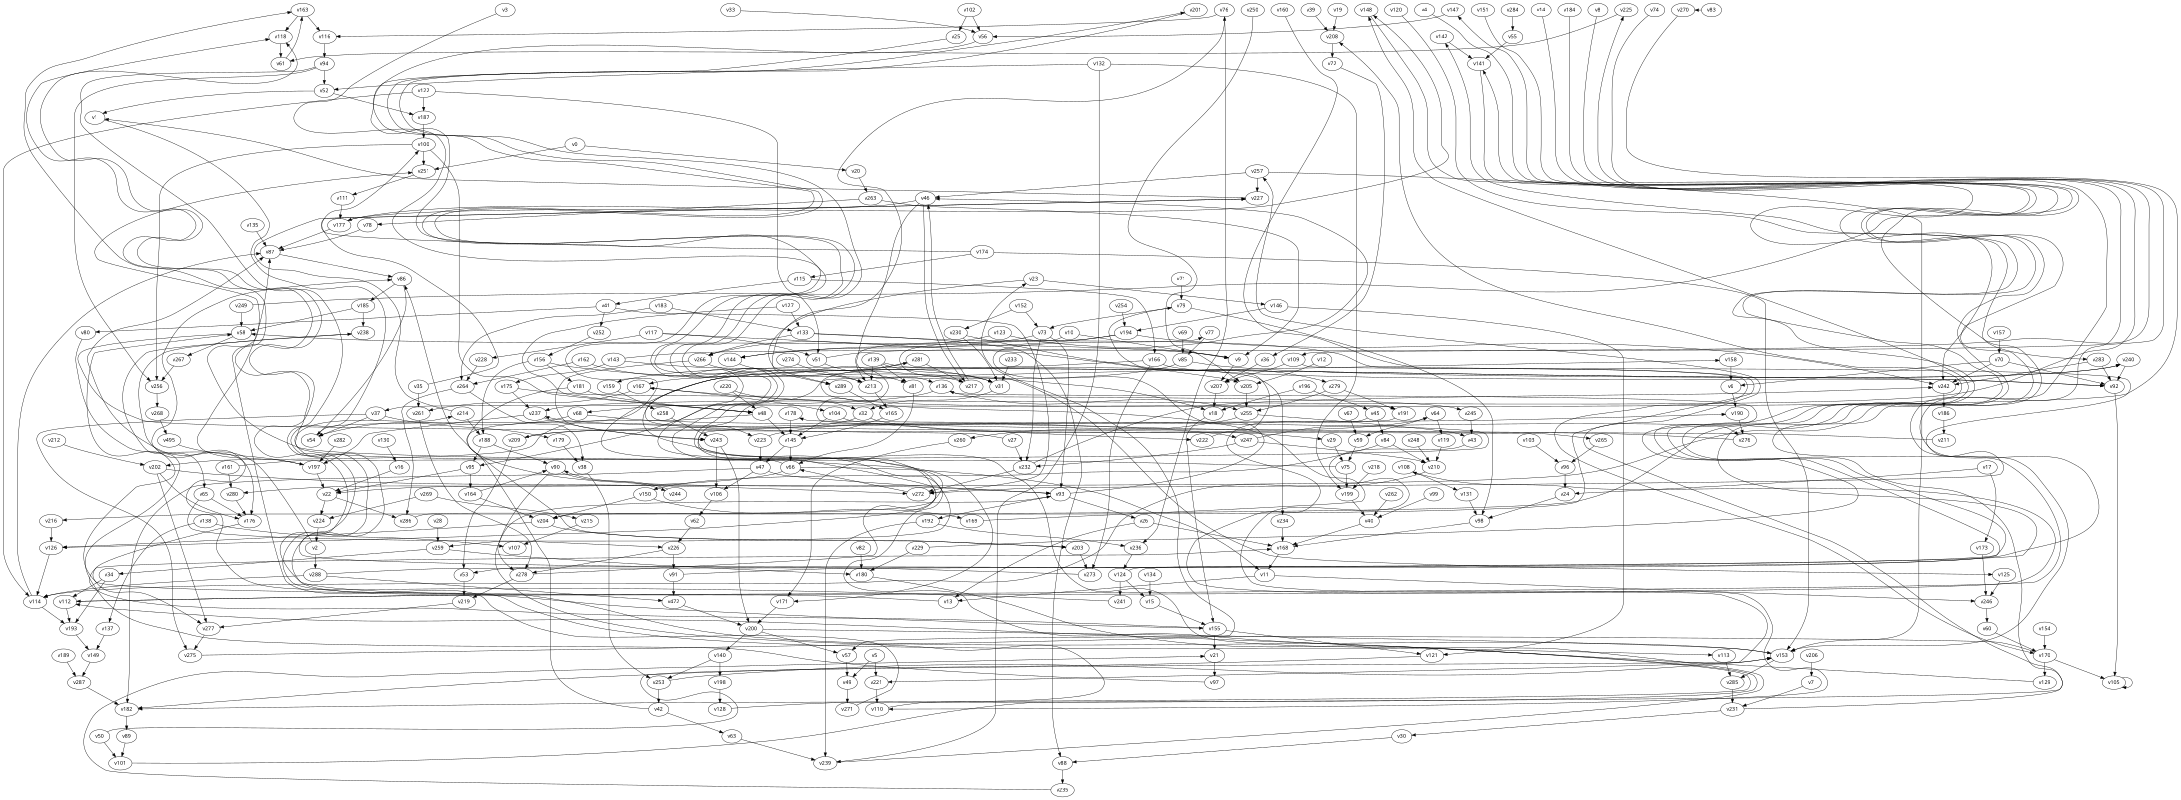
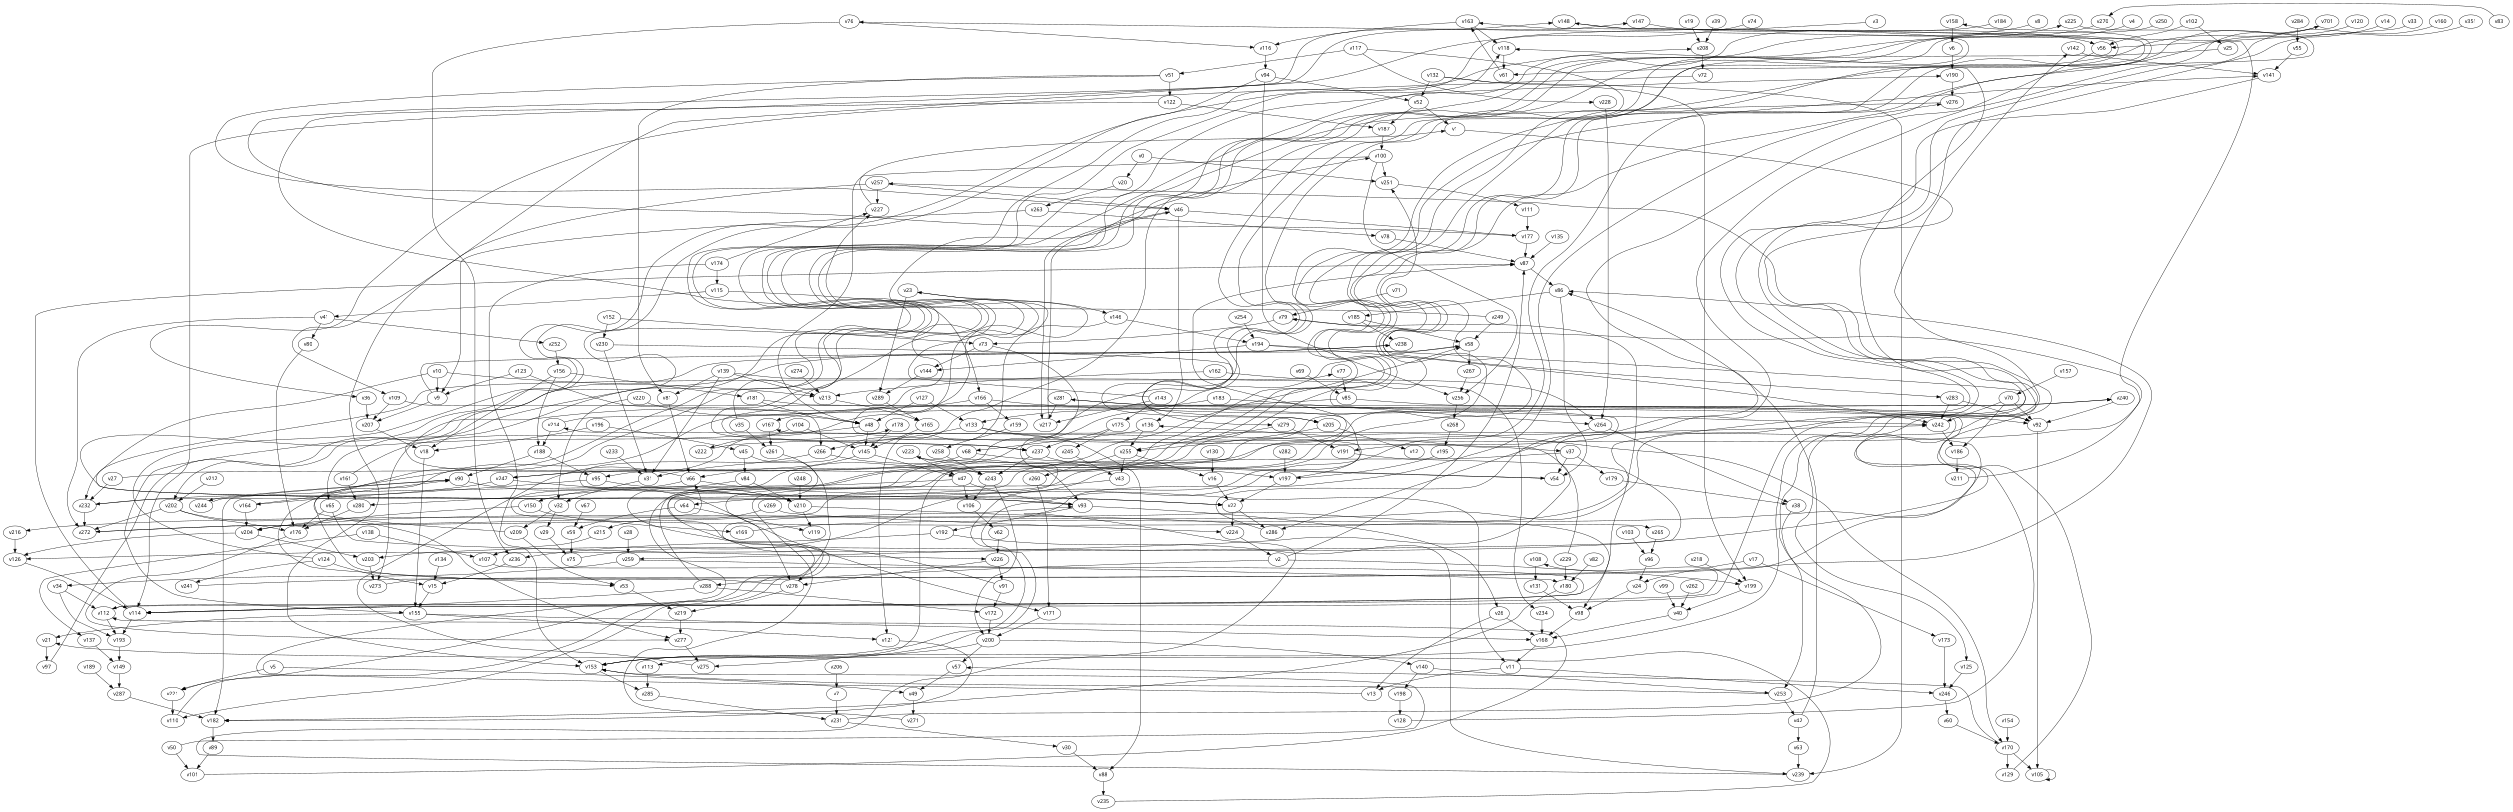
(1196, 10) -> (2327, 22)
(1483, 10) -> (2471, 22)
(719, 119) -> (1170, 86)
(1867, 373) -> (1988, 423)
(1278, 377) -> (1370, 438)
(1033, 392) -> (244, 410)
(748, 399) -> none
(169, 440) -> (1443, 452)
(1439, 453) -> (807, 520)
none -> (1168, 465)
(1346, 479) -> (1501, 566)
(1129, 560) -> (486, 571)
none -> (1569, 578)
(674, 602) -> (991, 613)
